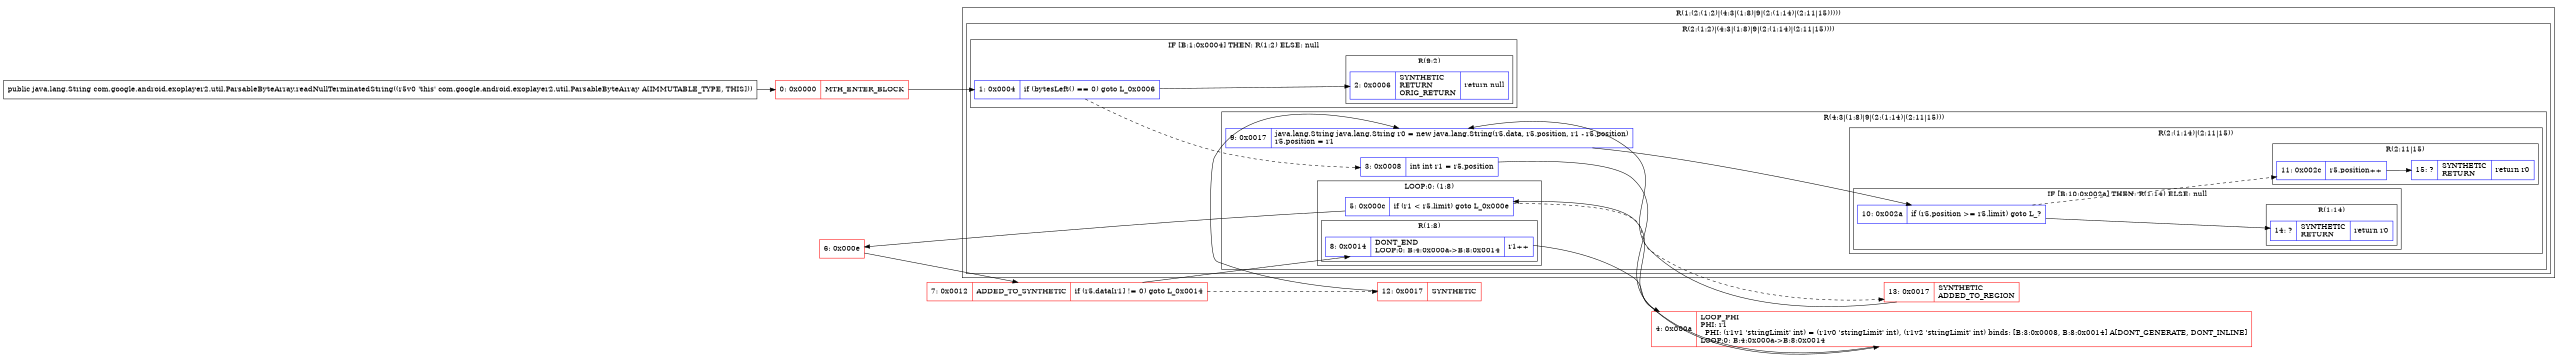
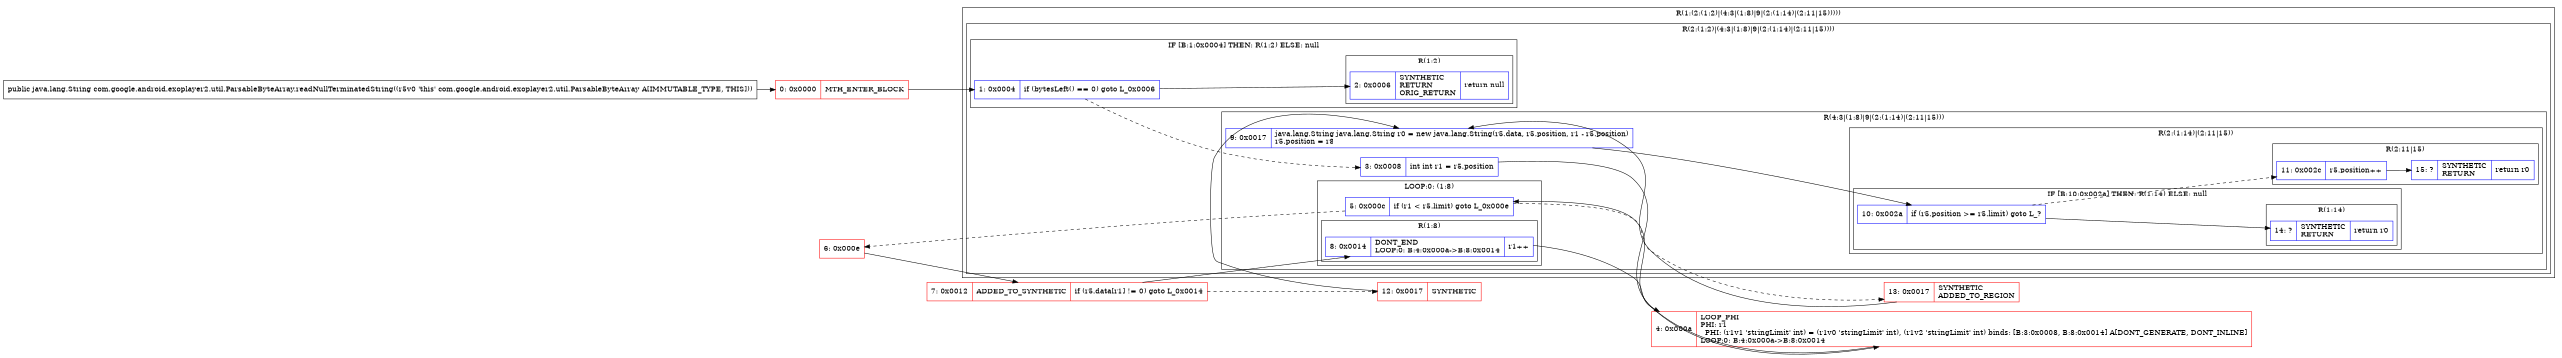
(1429, 62) -> (1429, 62)
(1305, 142) -> (1305, 142)
(1107, 227) -> (1107, 227)
